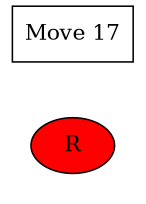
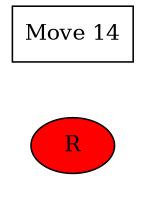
(73, 34) -> (73, 34)
